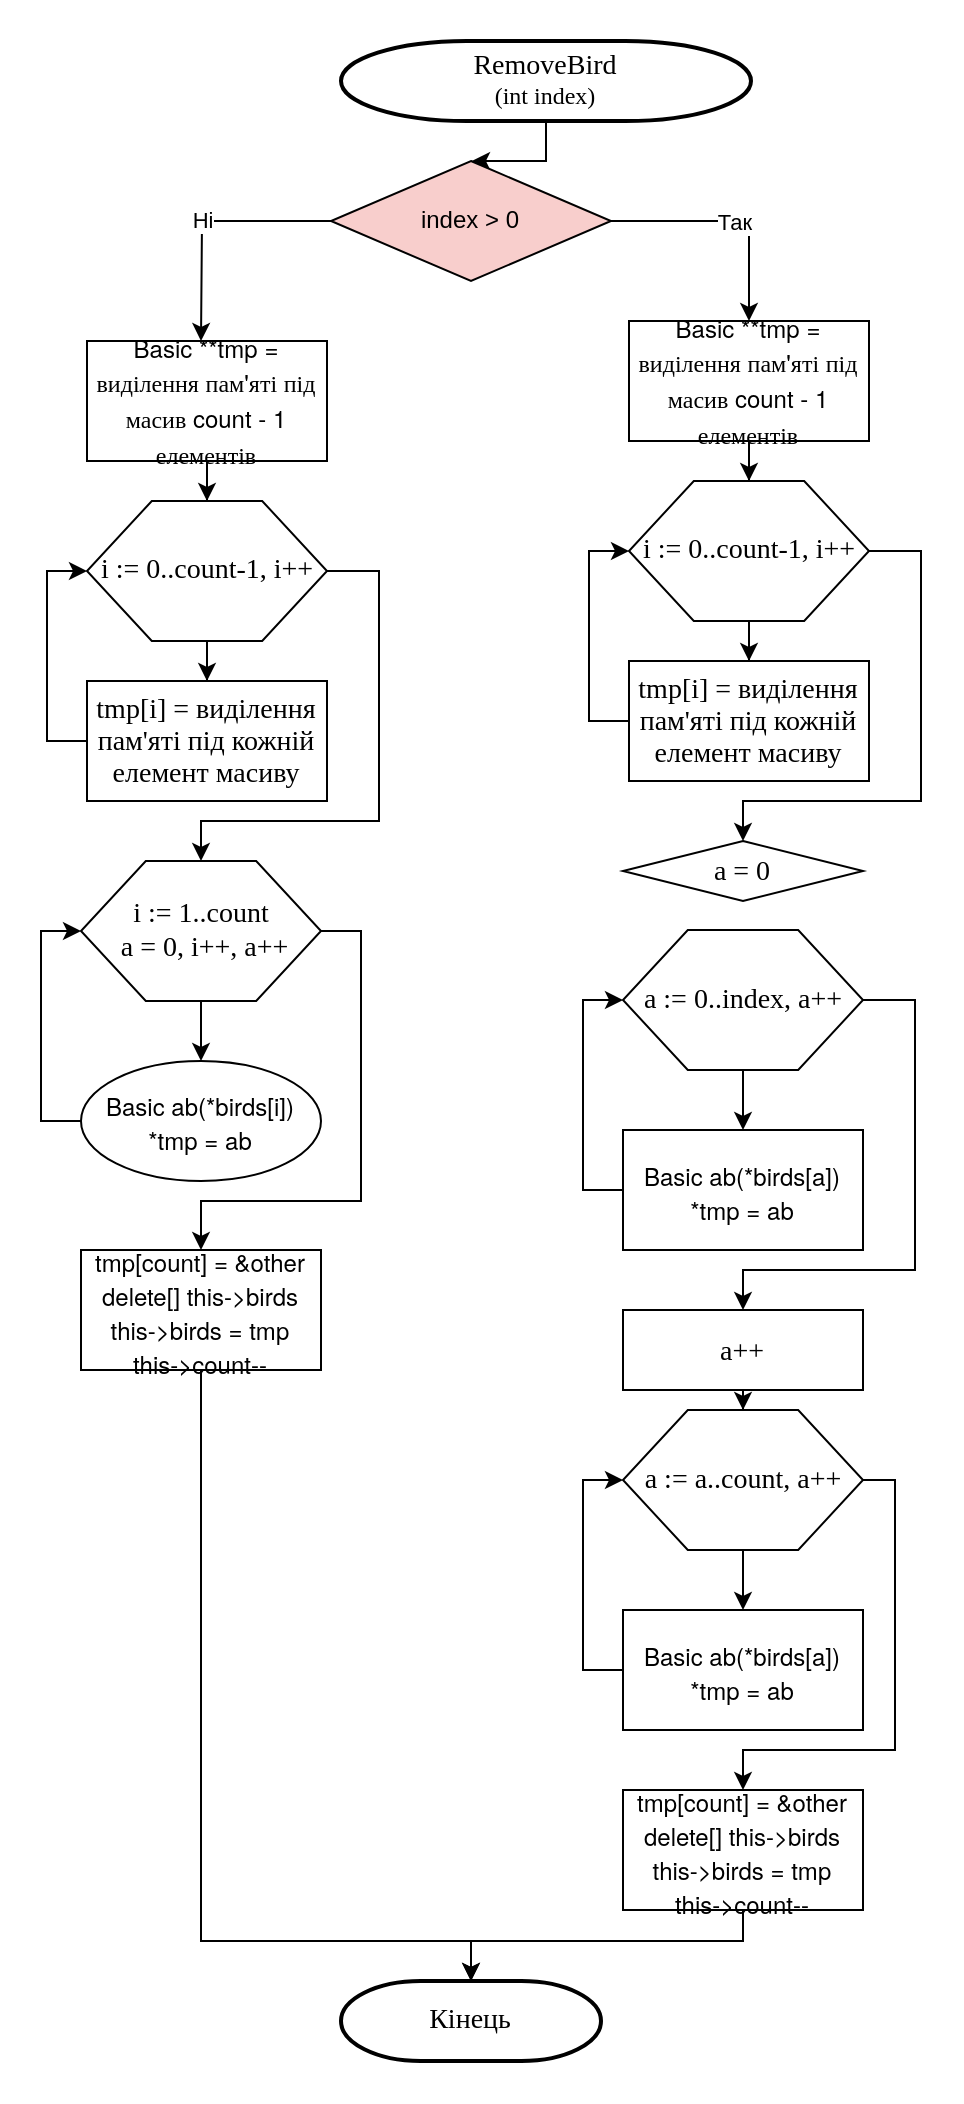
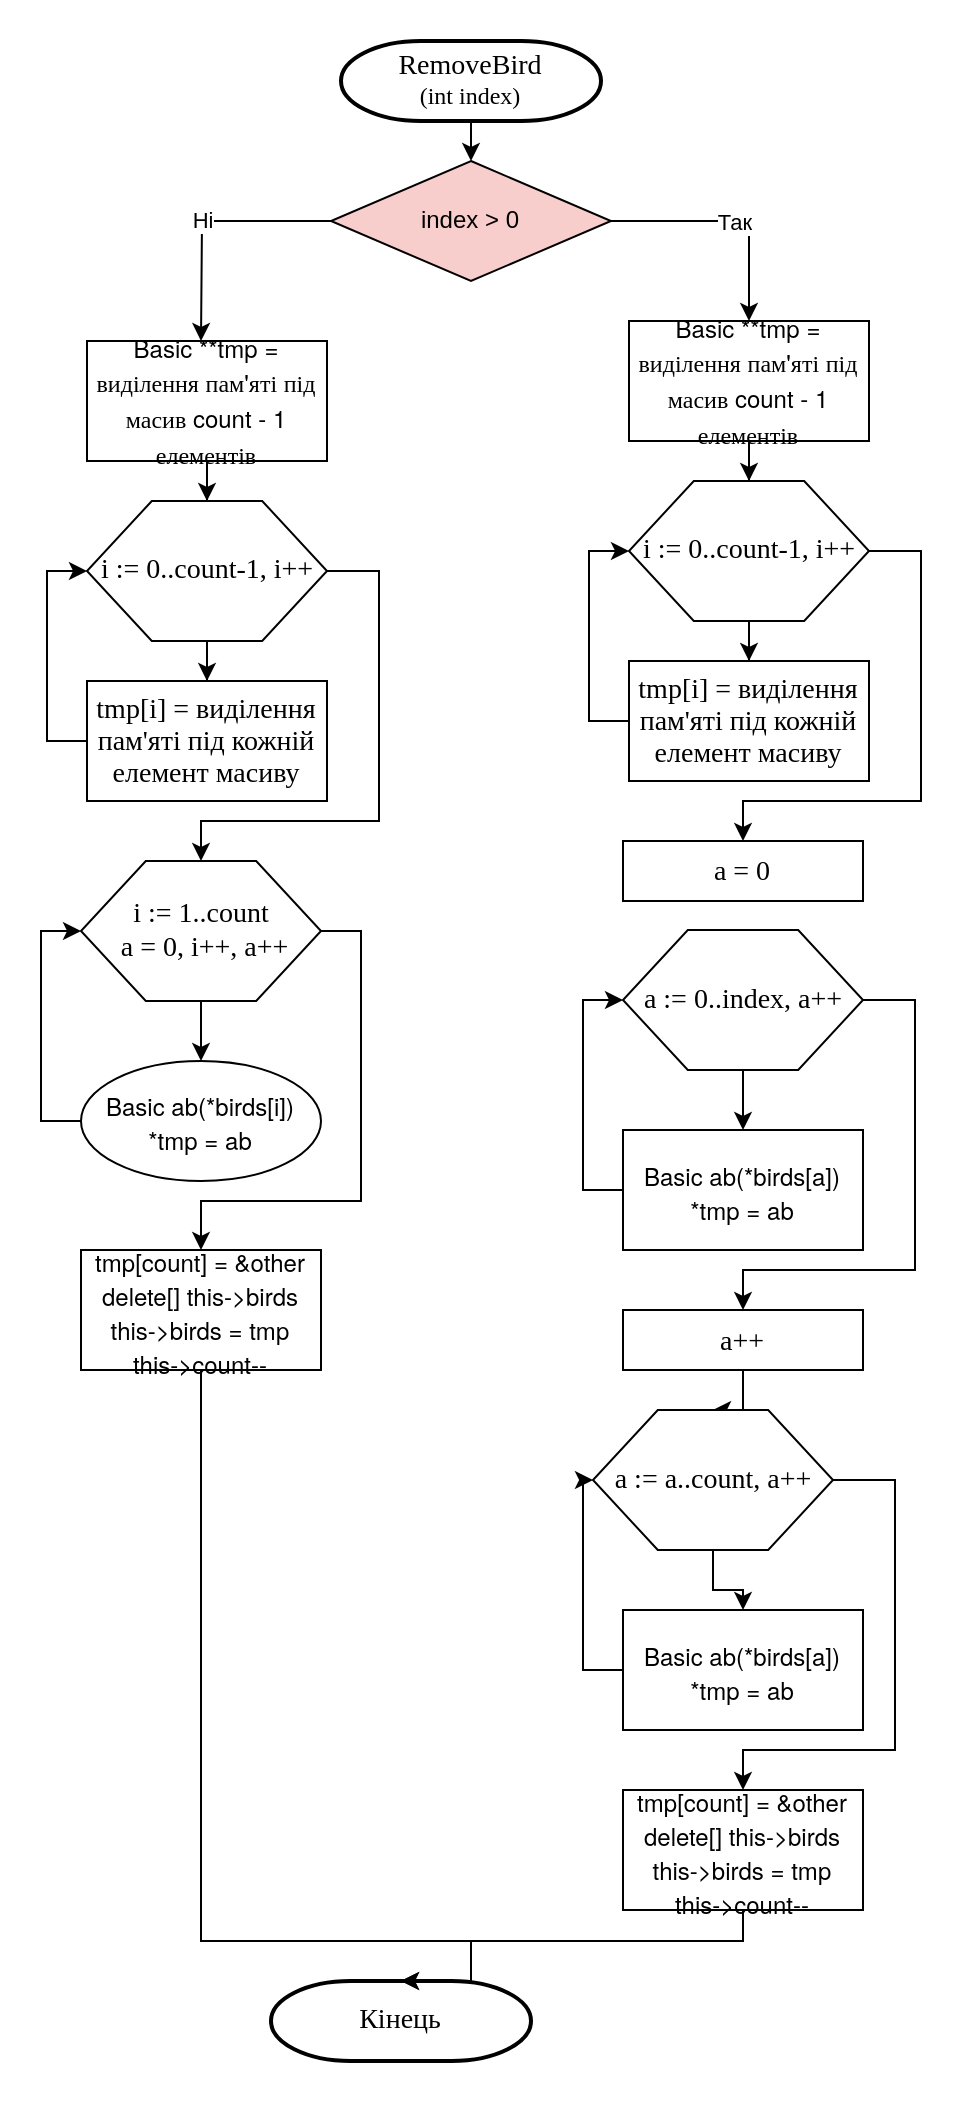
(546, 81) -> (471, 81)
(743, 871) -> (743, 871)
(743, 1350) -> (743, 1340)
(743, 1480) -> (713, 1480)
(471, 2021) -> (401, 2021)
